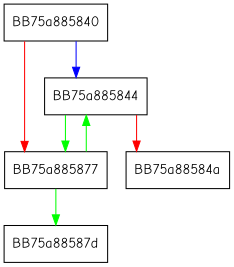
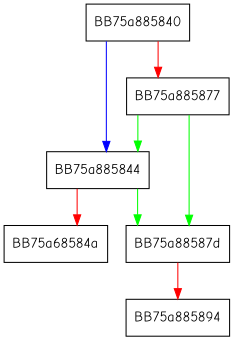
(65, 128) -> (138, 202)
(178, 170) -> (56, 244)
none -> (178, 318)
